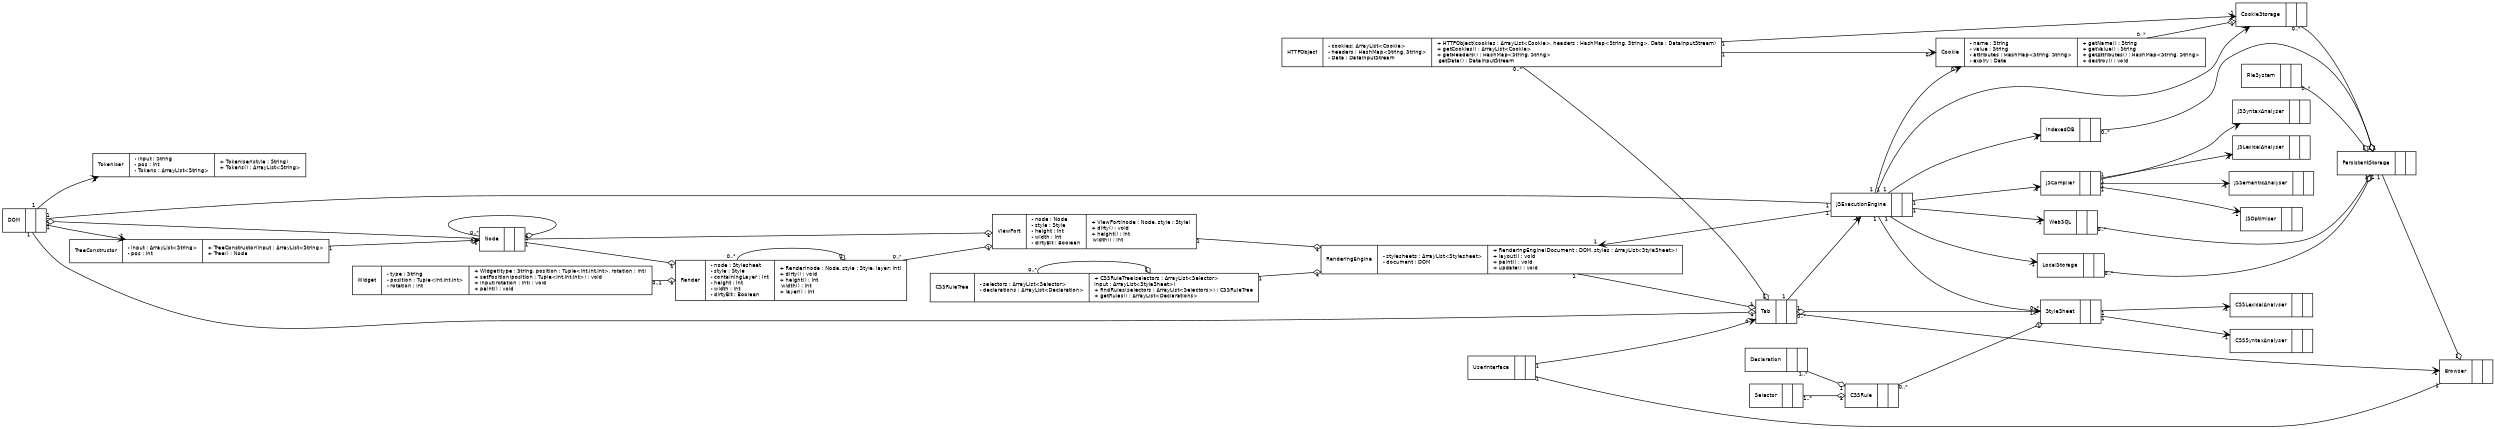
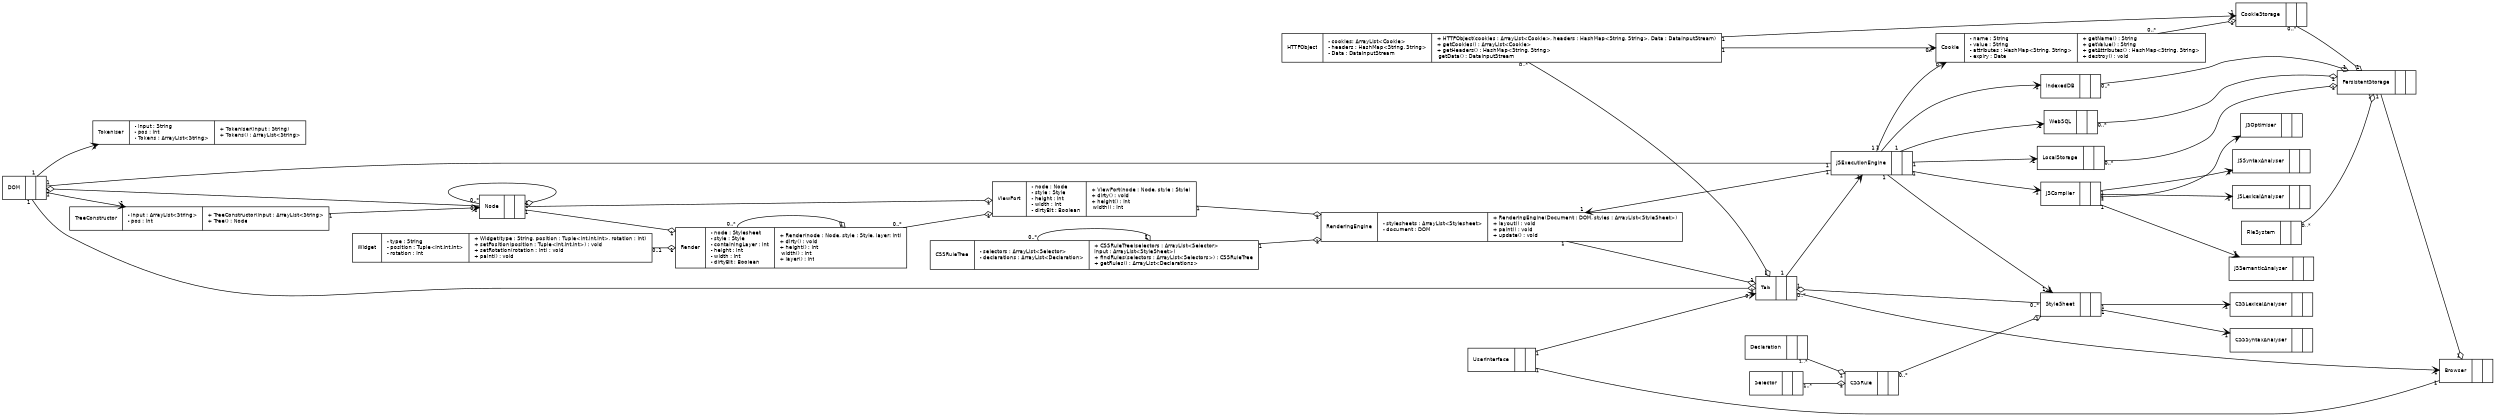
(2049, 89) -> none
(254, 162) -> (255, 129)
(511, 283) -> (519, 250)
